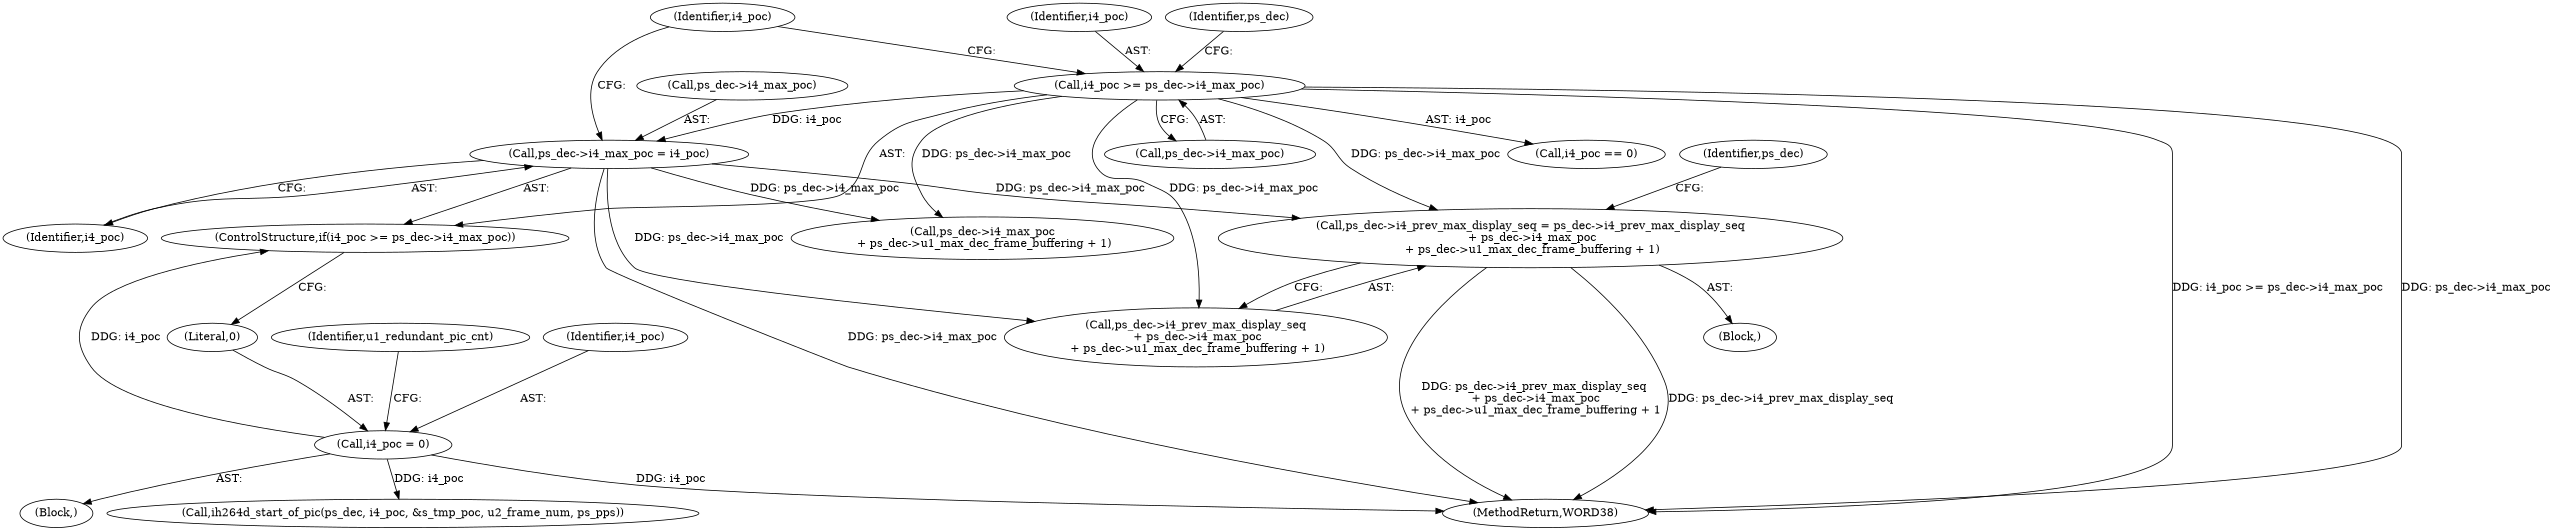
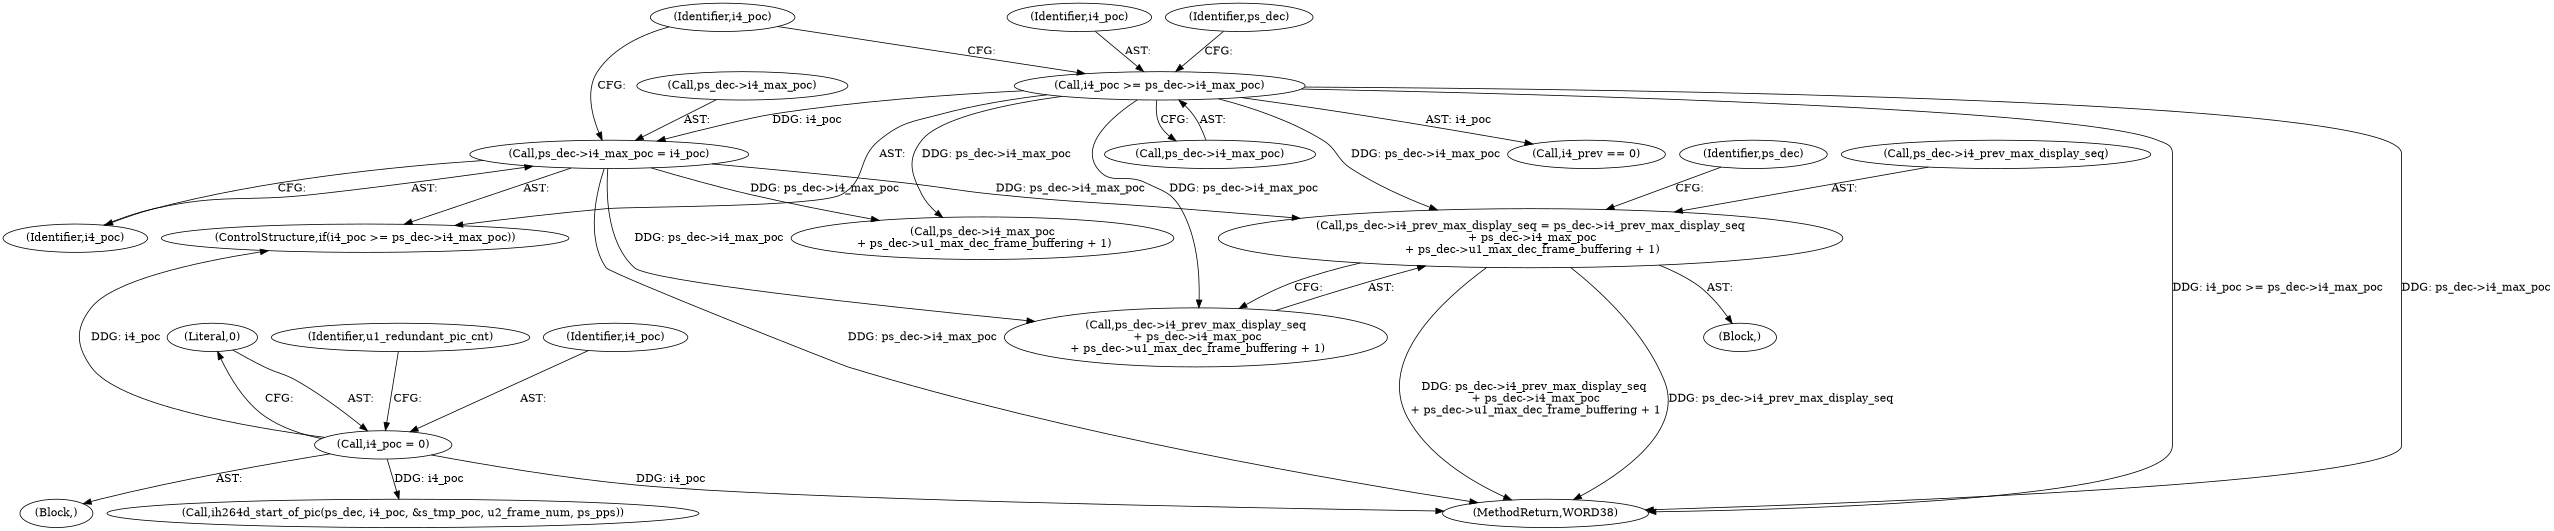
(1586, 154) -> (1586, 154)
none -> (1996, 154)
(291, 286) -> (260, 413)
